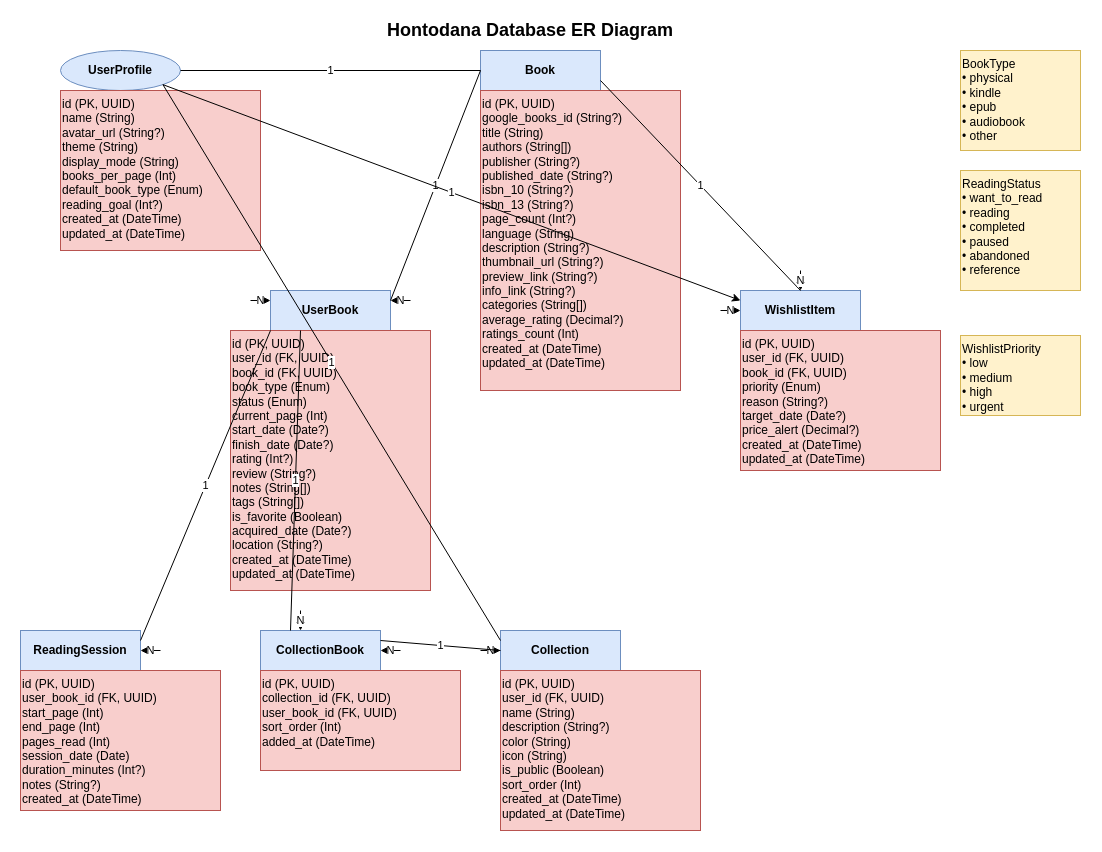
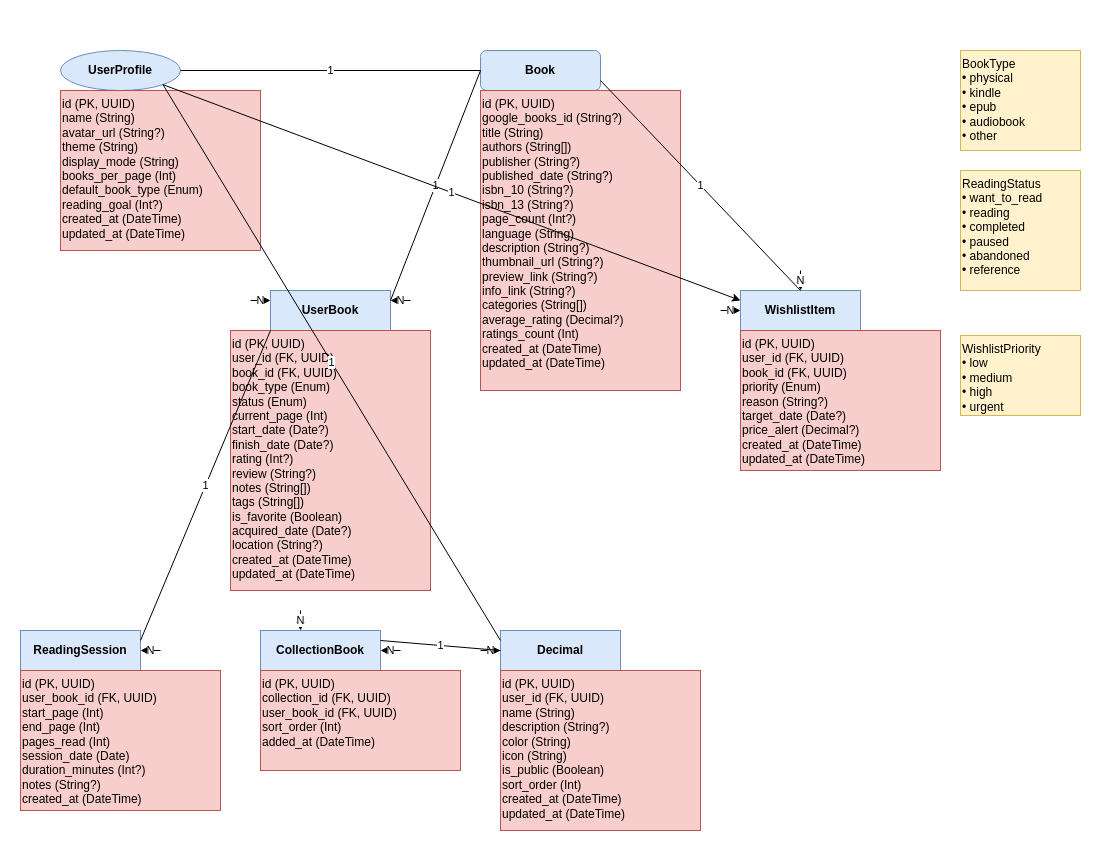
(531, 31) -> none
(541, 71) -> (541, 71)
(298, 415) -> none
(561, 651) -> (561, 651)
